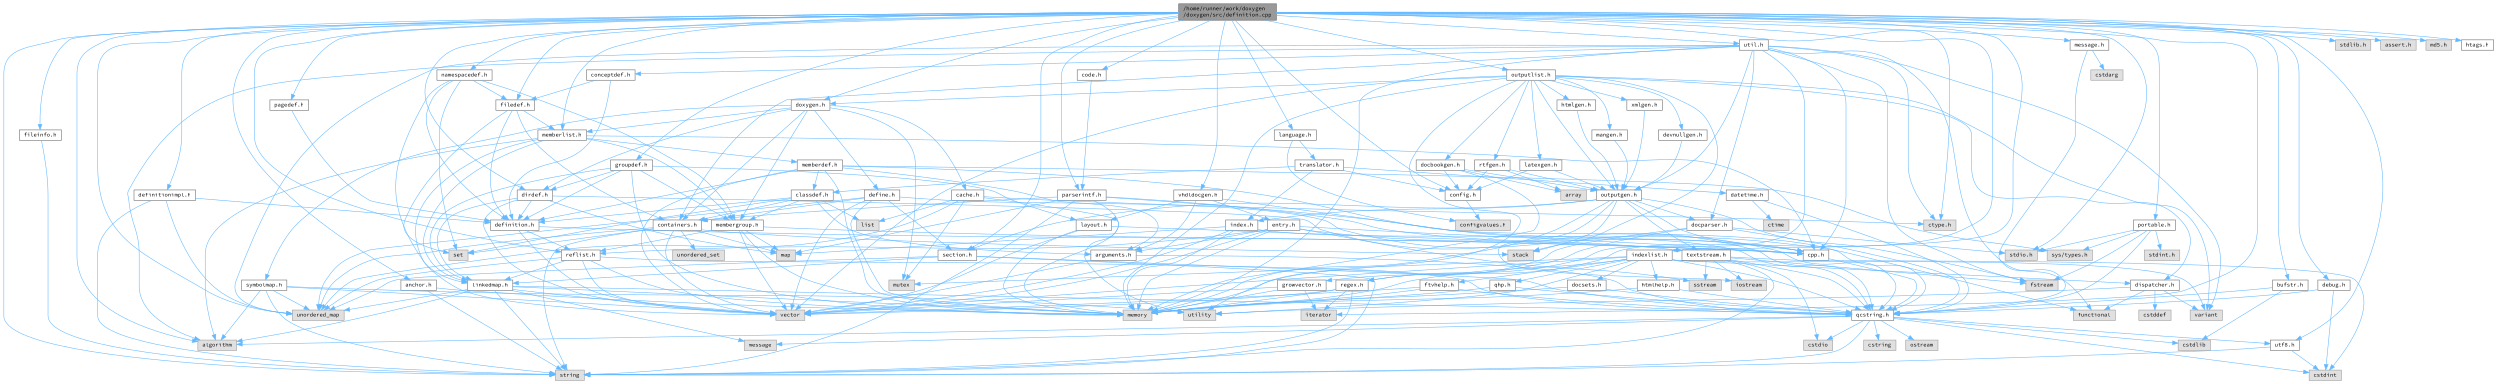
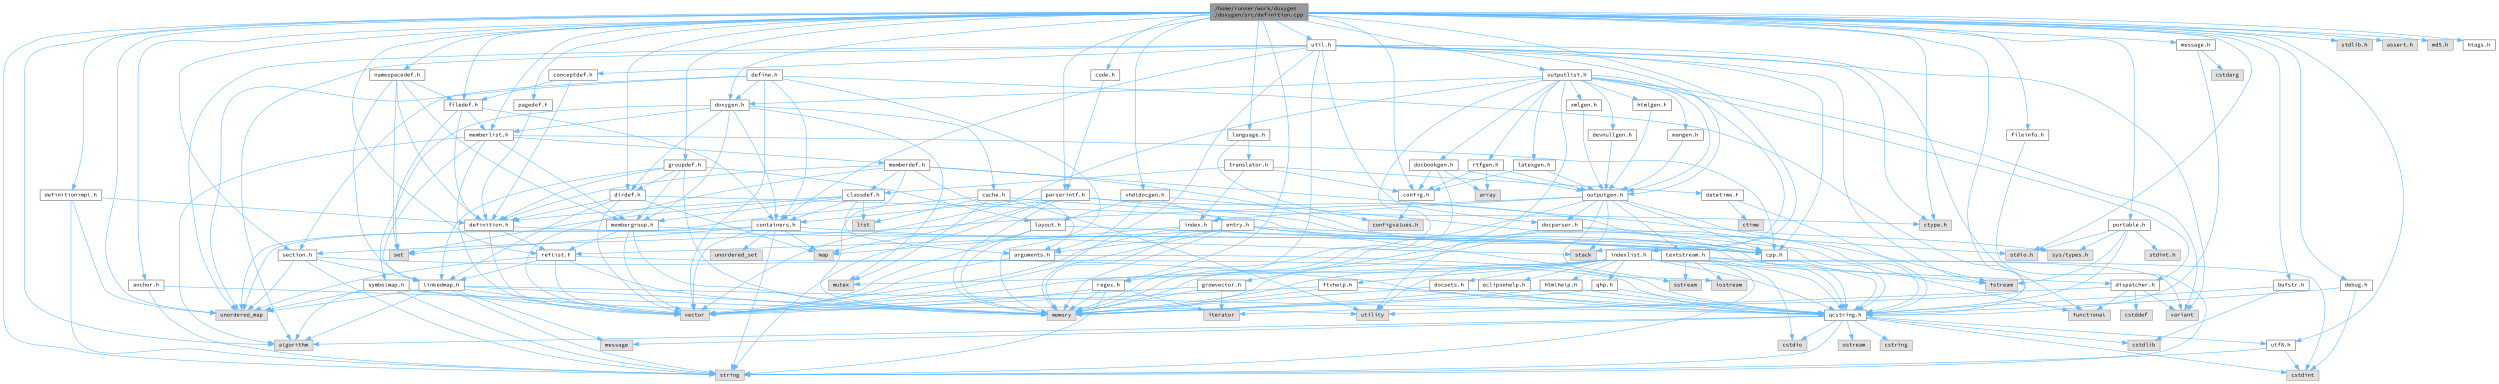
(845, 148) -> (749, 88)
(759, 239) -> none
none -> (1504, 285)
